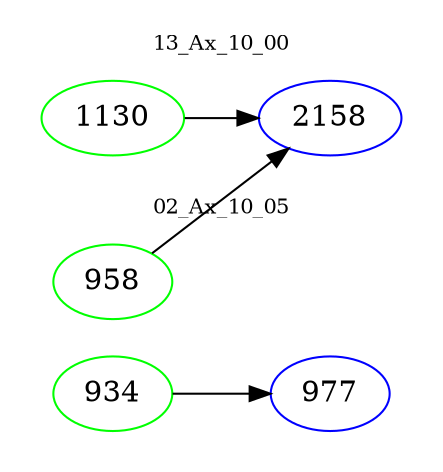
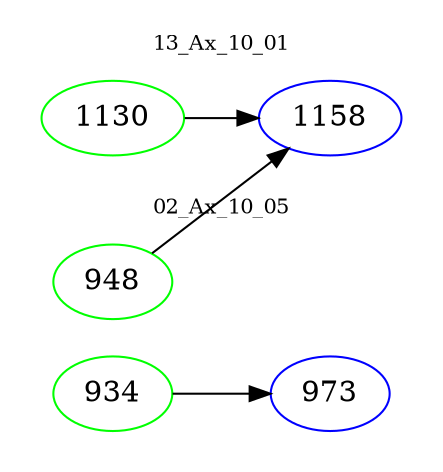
(221, 45) -> (221, 45)
(330, 118) -> (330, 118)
(113, 282) -> (113, 282)
(330, 394) -> (330, 394)
